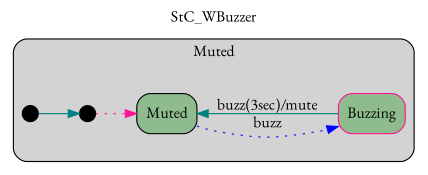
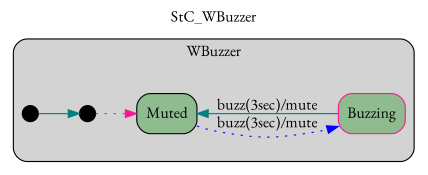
(214, 52) -> (214, 52)
(268, 123) -> (268, 123)
